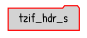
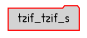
(44, 19) -> (44, 19)
